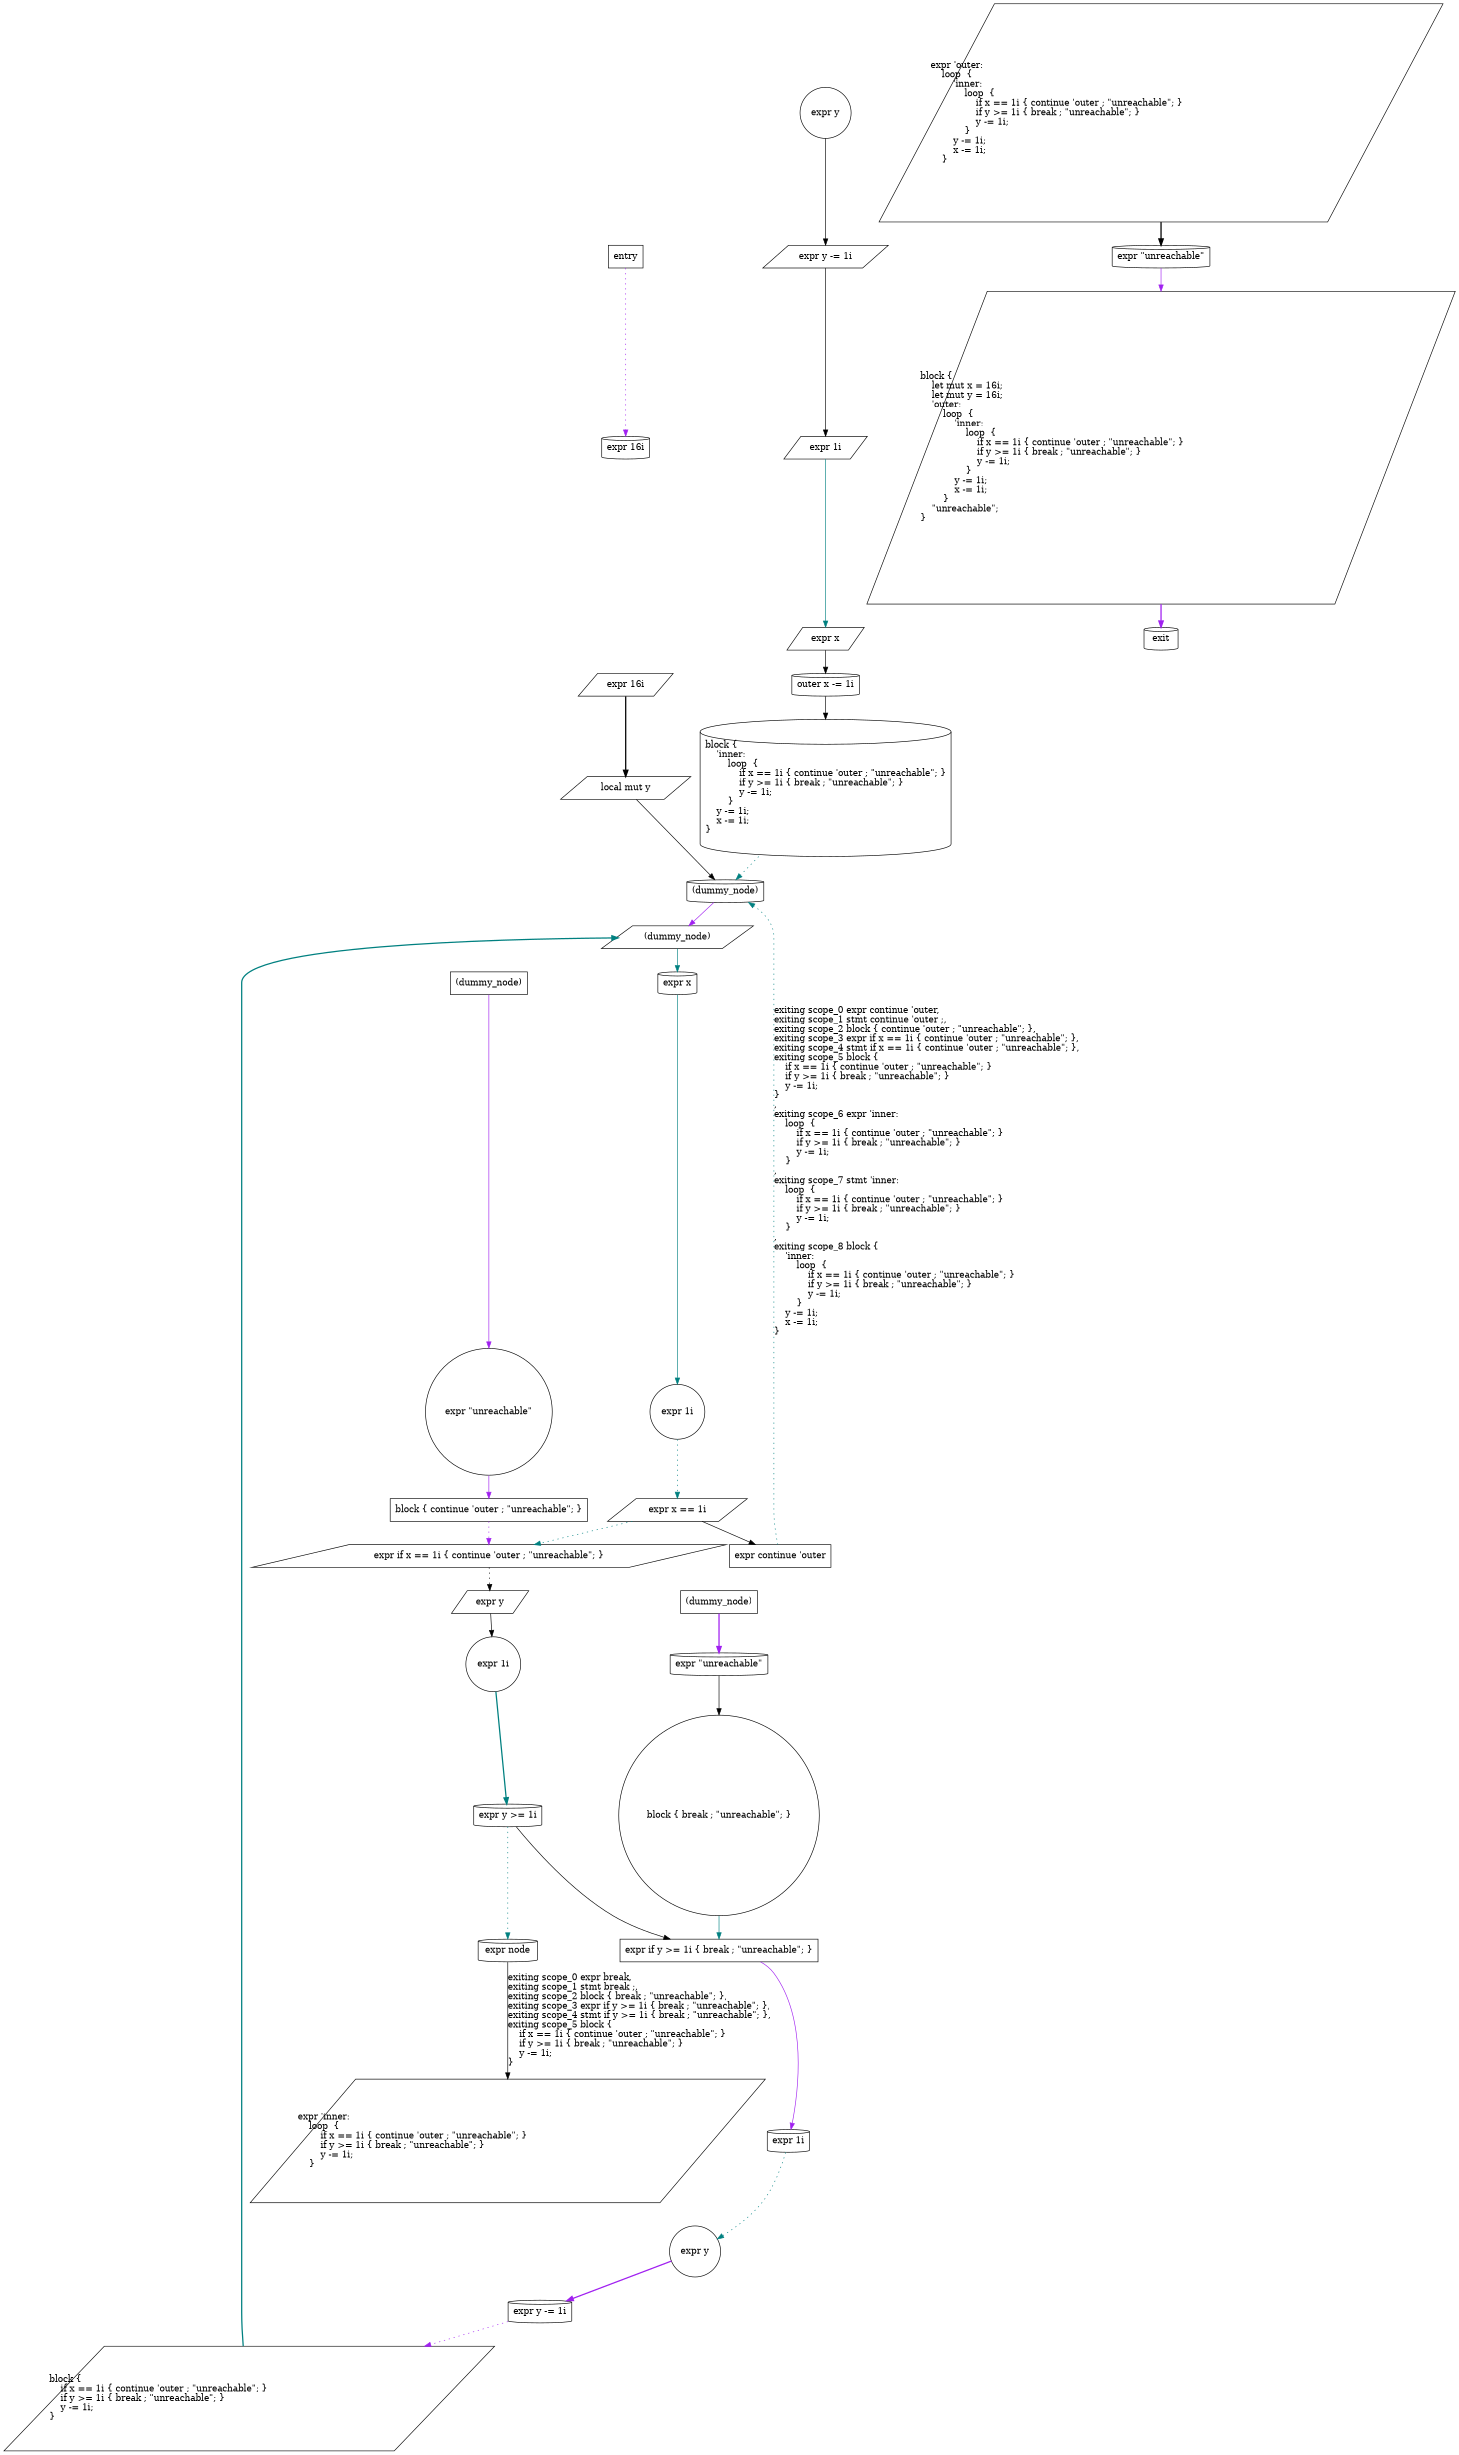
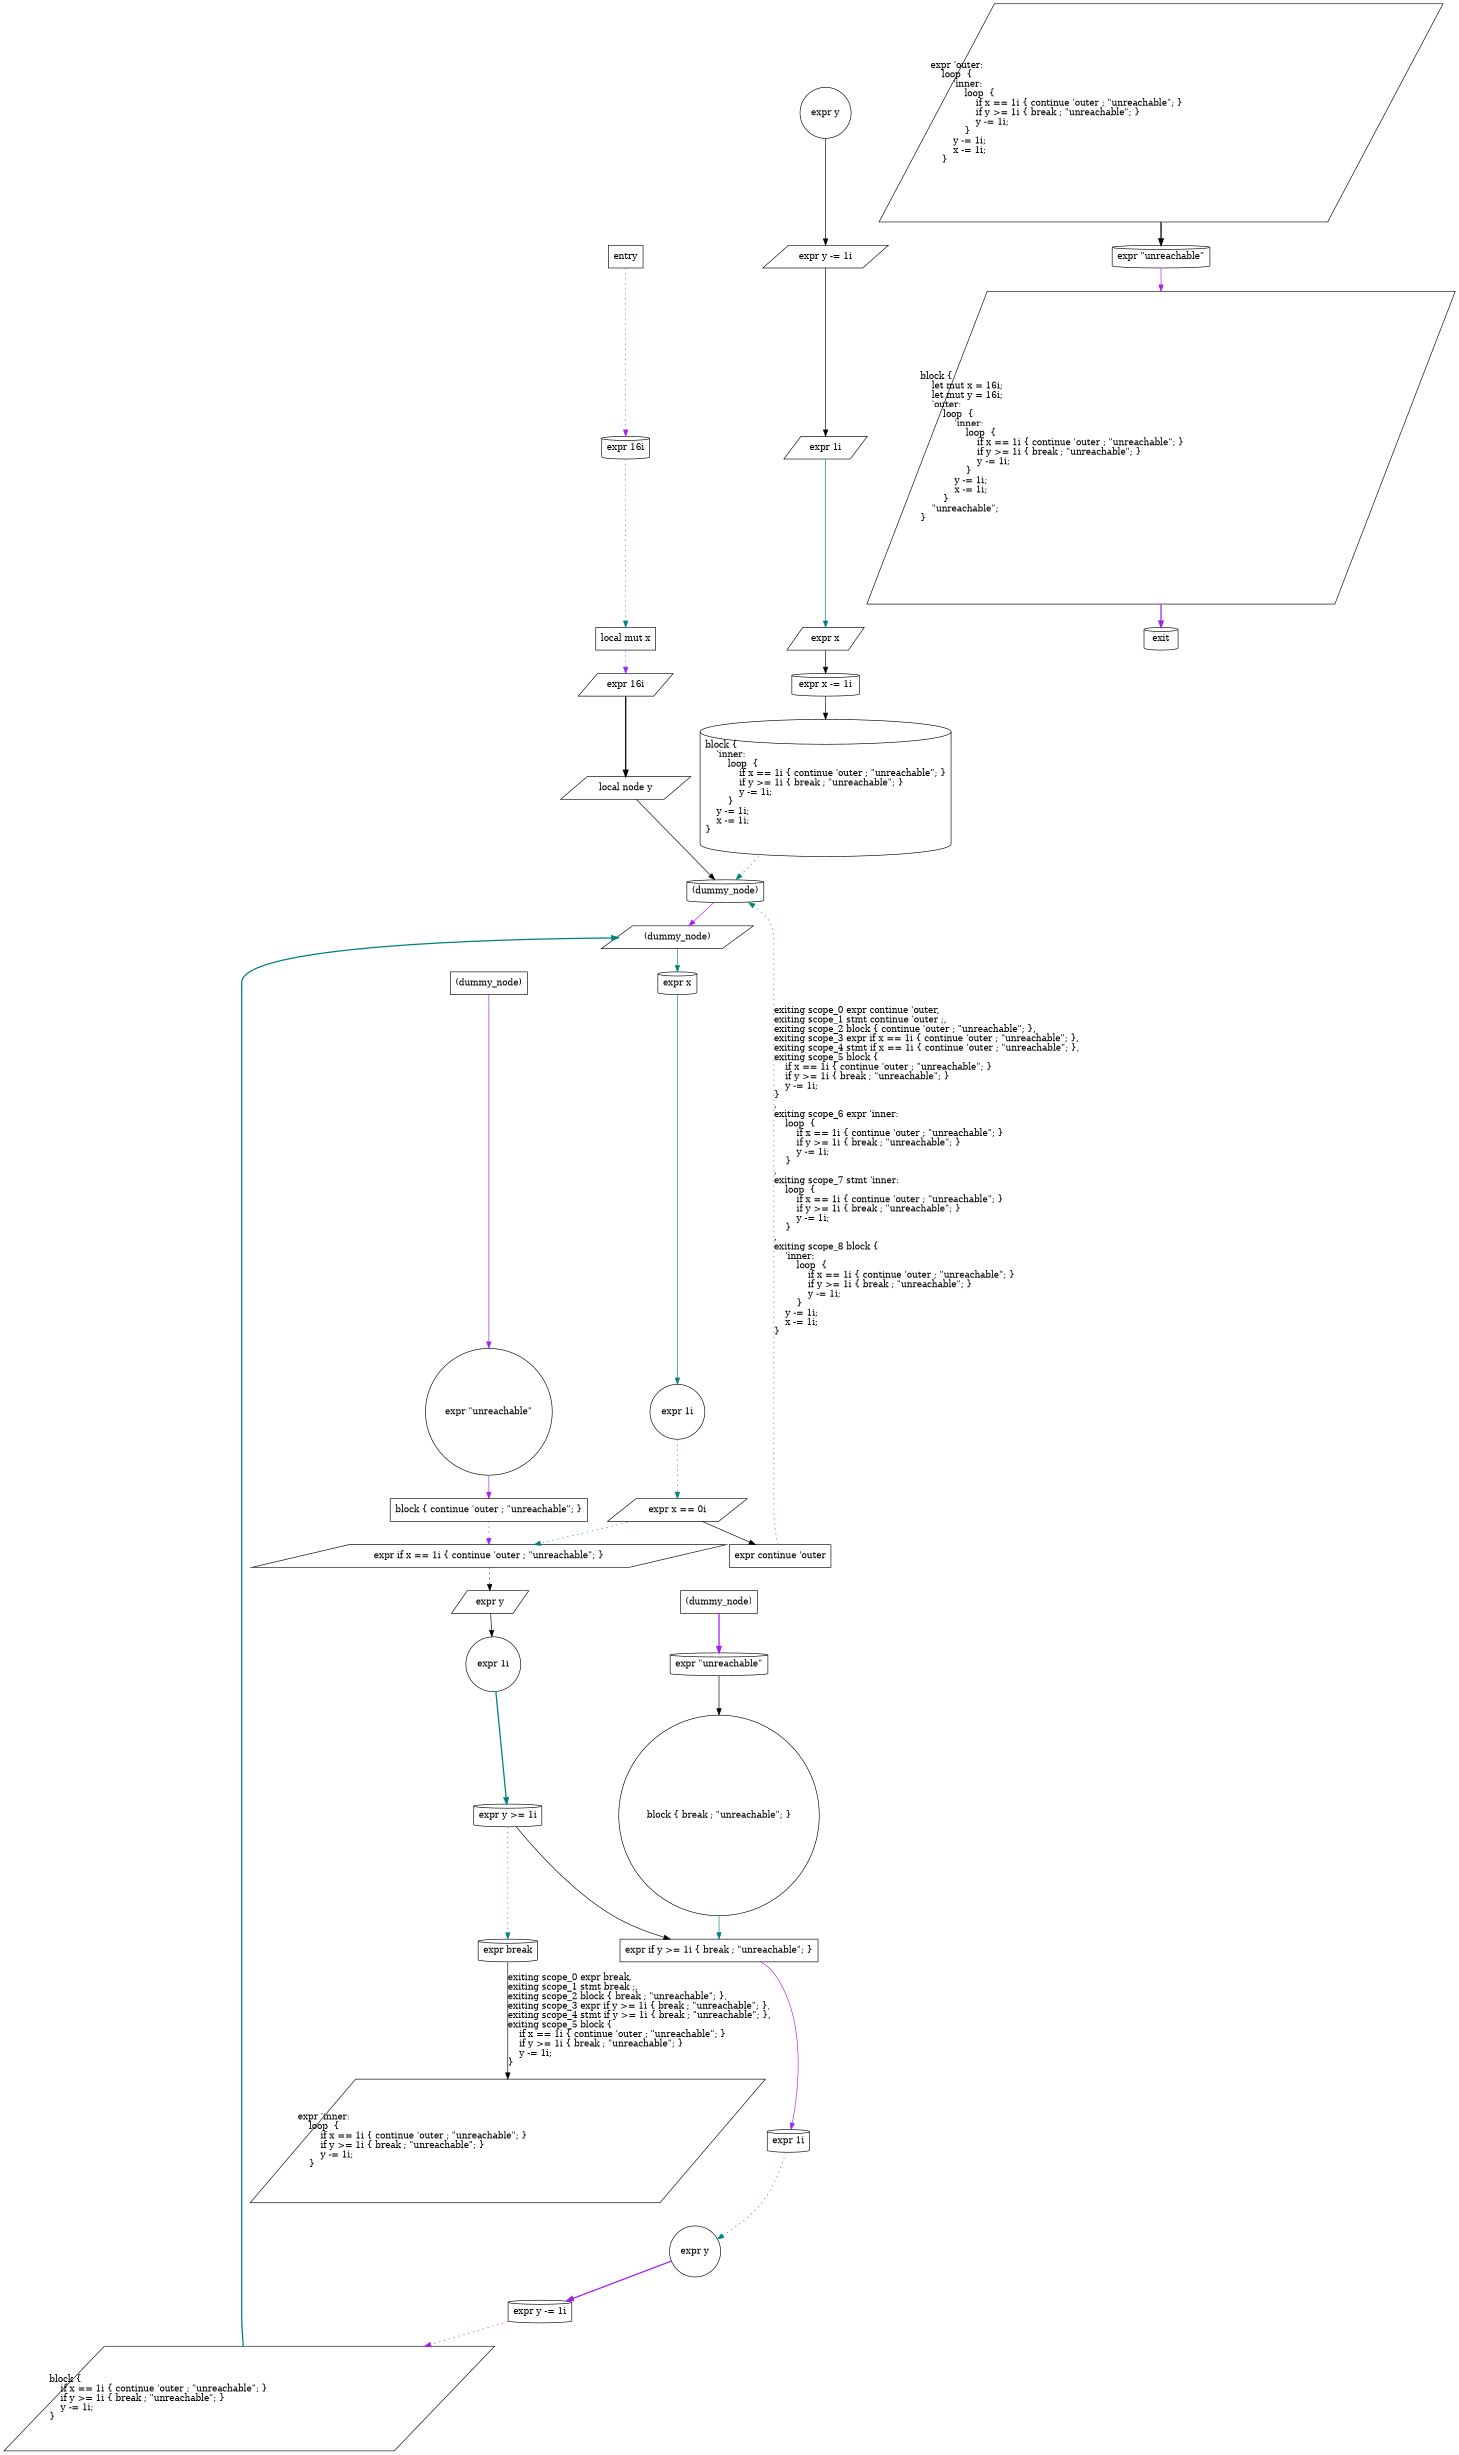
none -> (626, 639)
(826, 685) -> (826, 685)
(626, 788) -> (626, 788)
(677, 1510) -> (677, 1510)
(508, 1951) -> (508, 1951)
